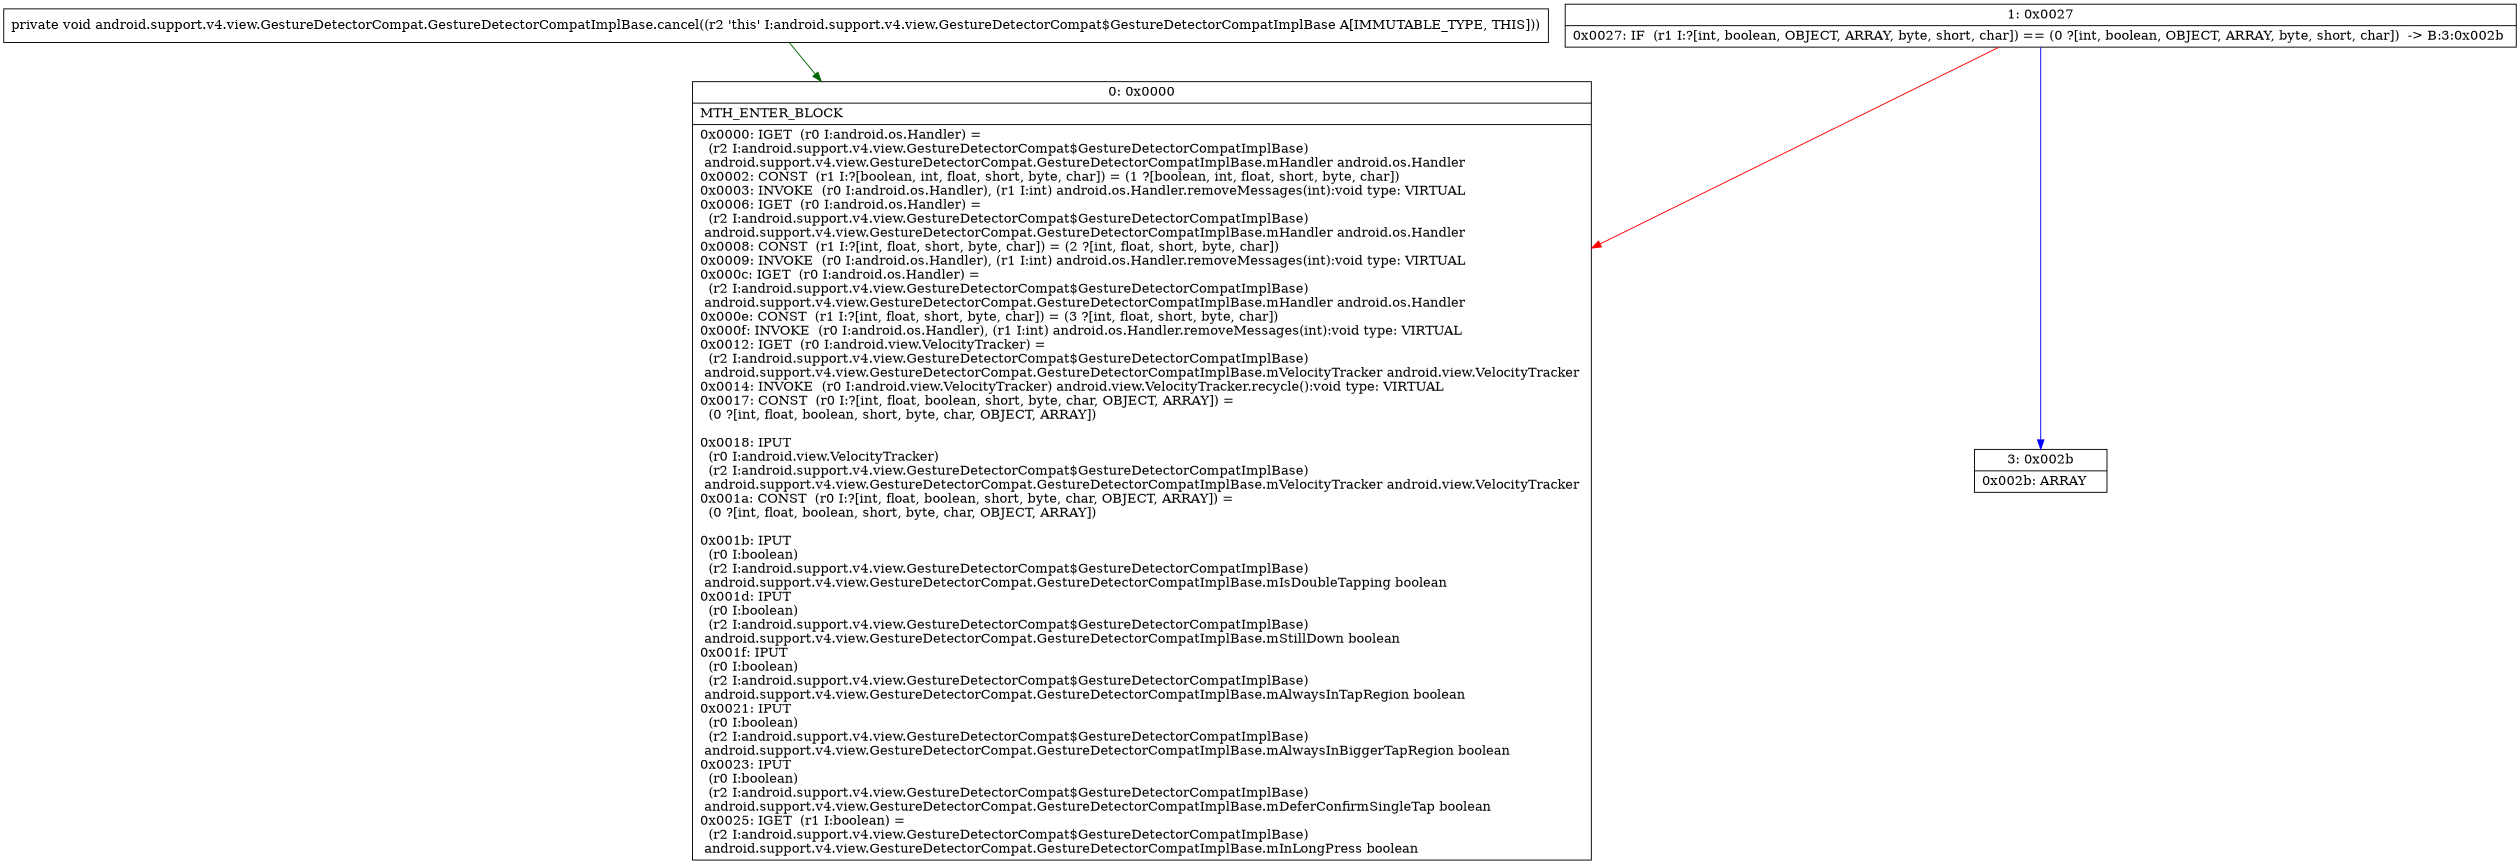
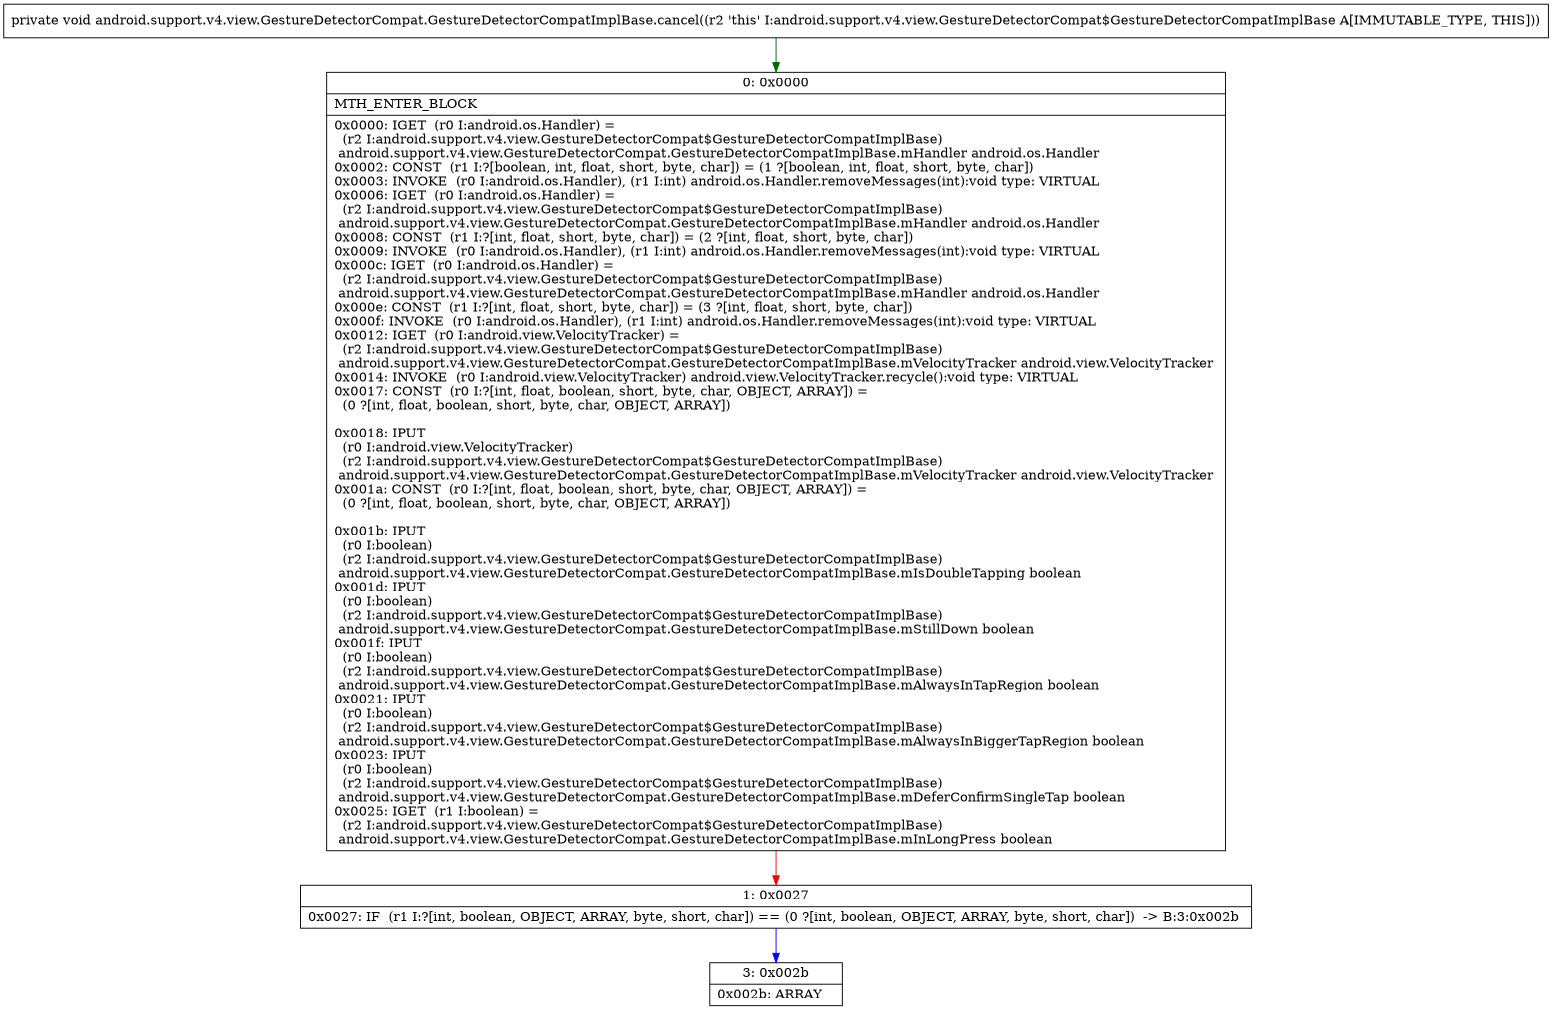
(1800, 146) -> (776, 863)
